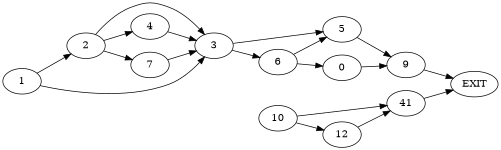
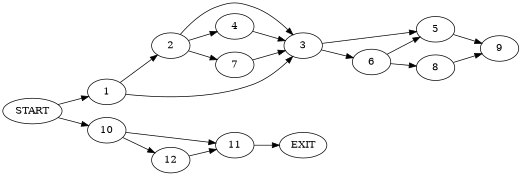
(342, 68) -> (436, 68)
(435, 73) -> none
(406, 103) -> (235, 145)
none -> (32, 111)
